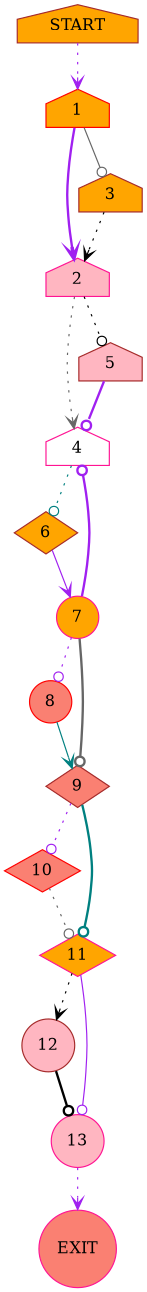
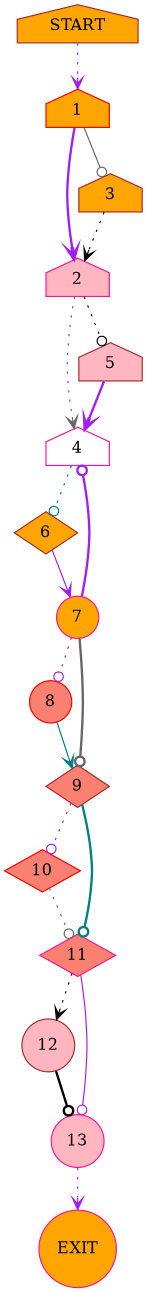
(96, 400) -> (96, 400)
(78, 955) -> (78, 955)
(78, 1249) -> (78, 1249)
